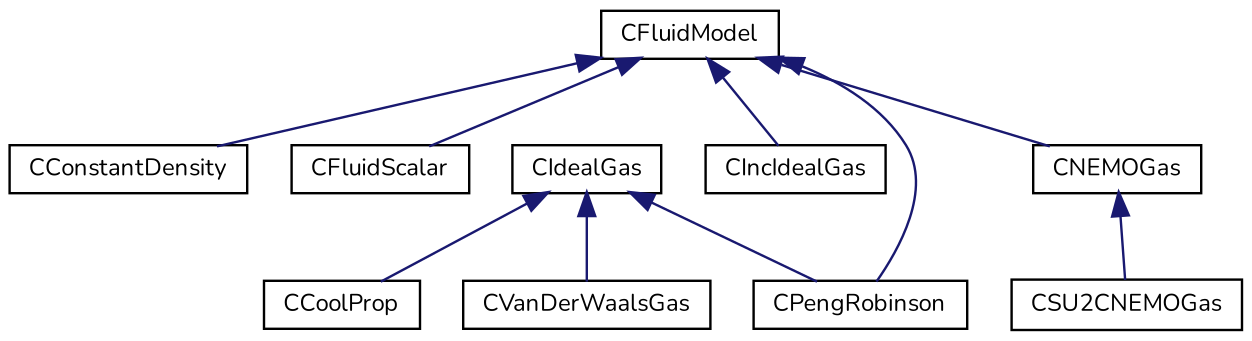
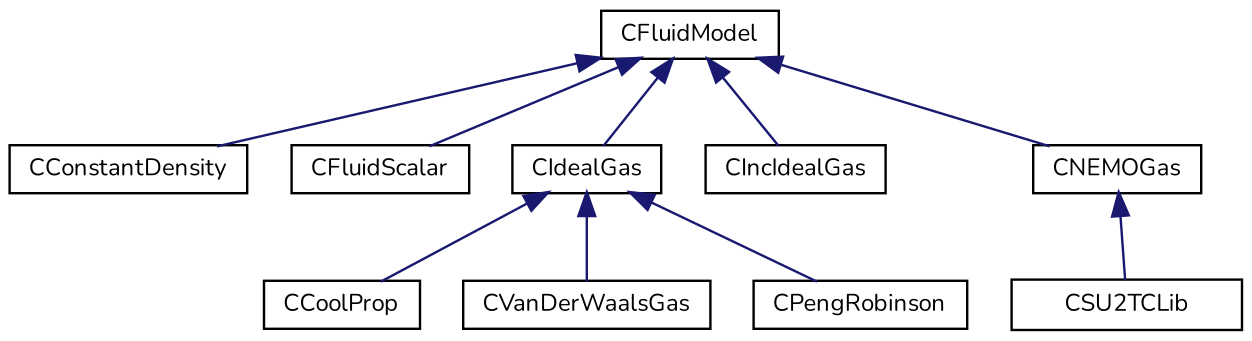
(909, 152) -> (631, 112)
(1127, 305) -> (1127, 305)
